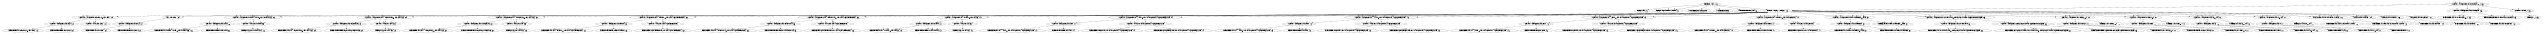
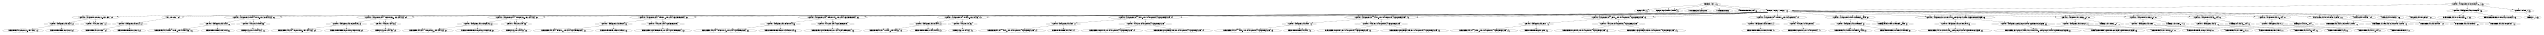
(1714, 31) -> none
